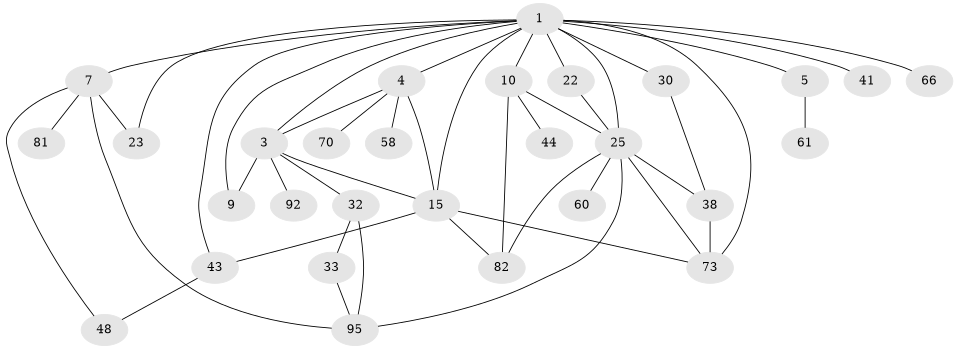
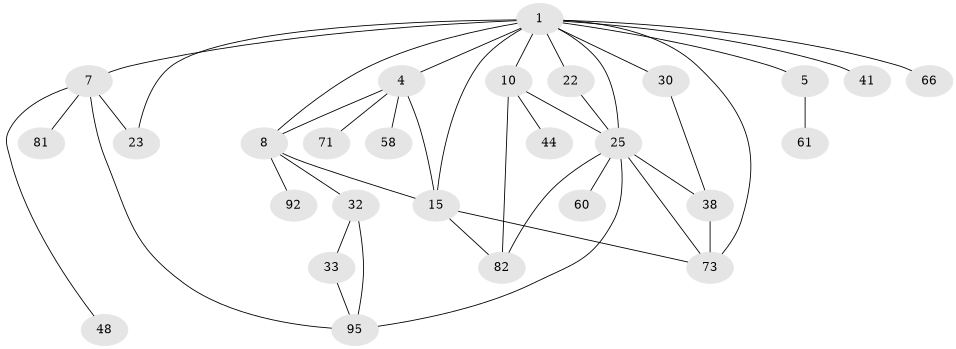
(264, 143) -> (264, 143)
(327, 143) -> (327, 143)
(231, 206) -> none
(215, 268) -> none
